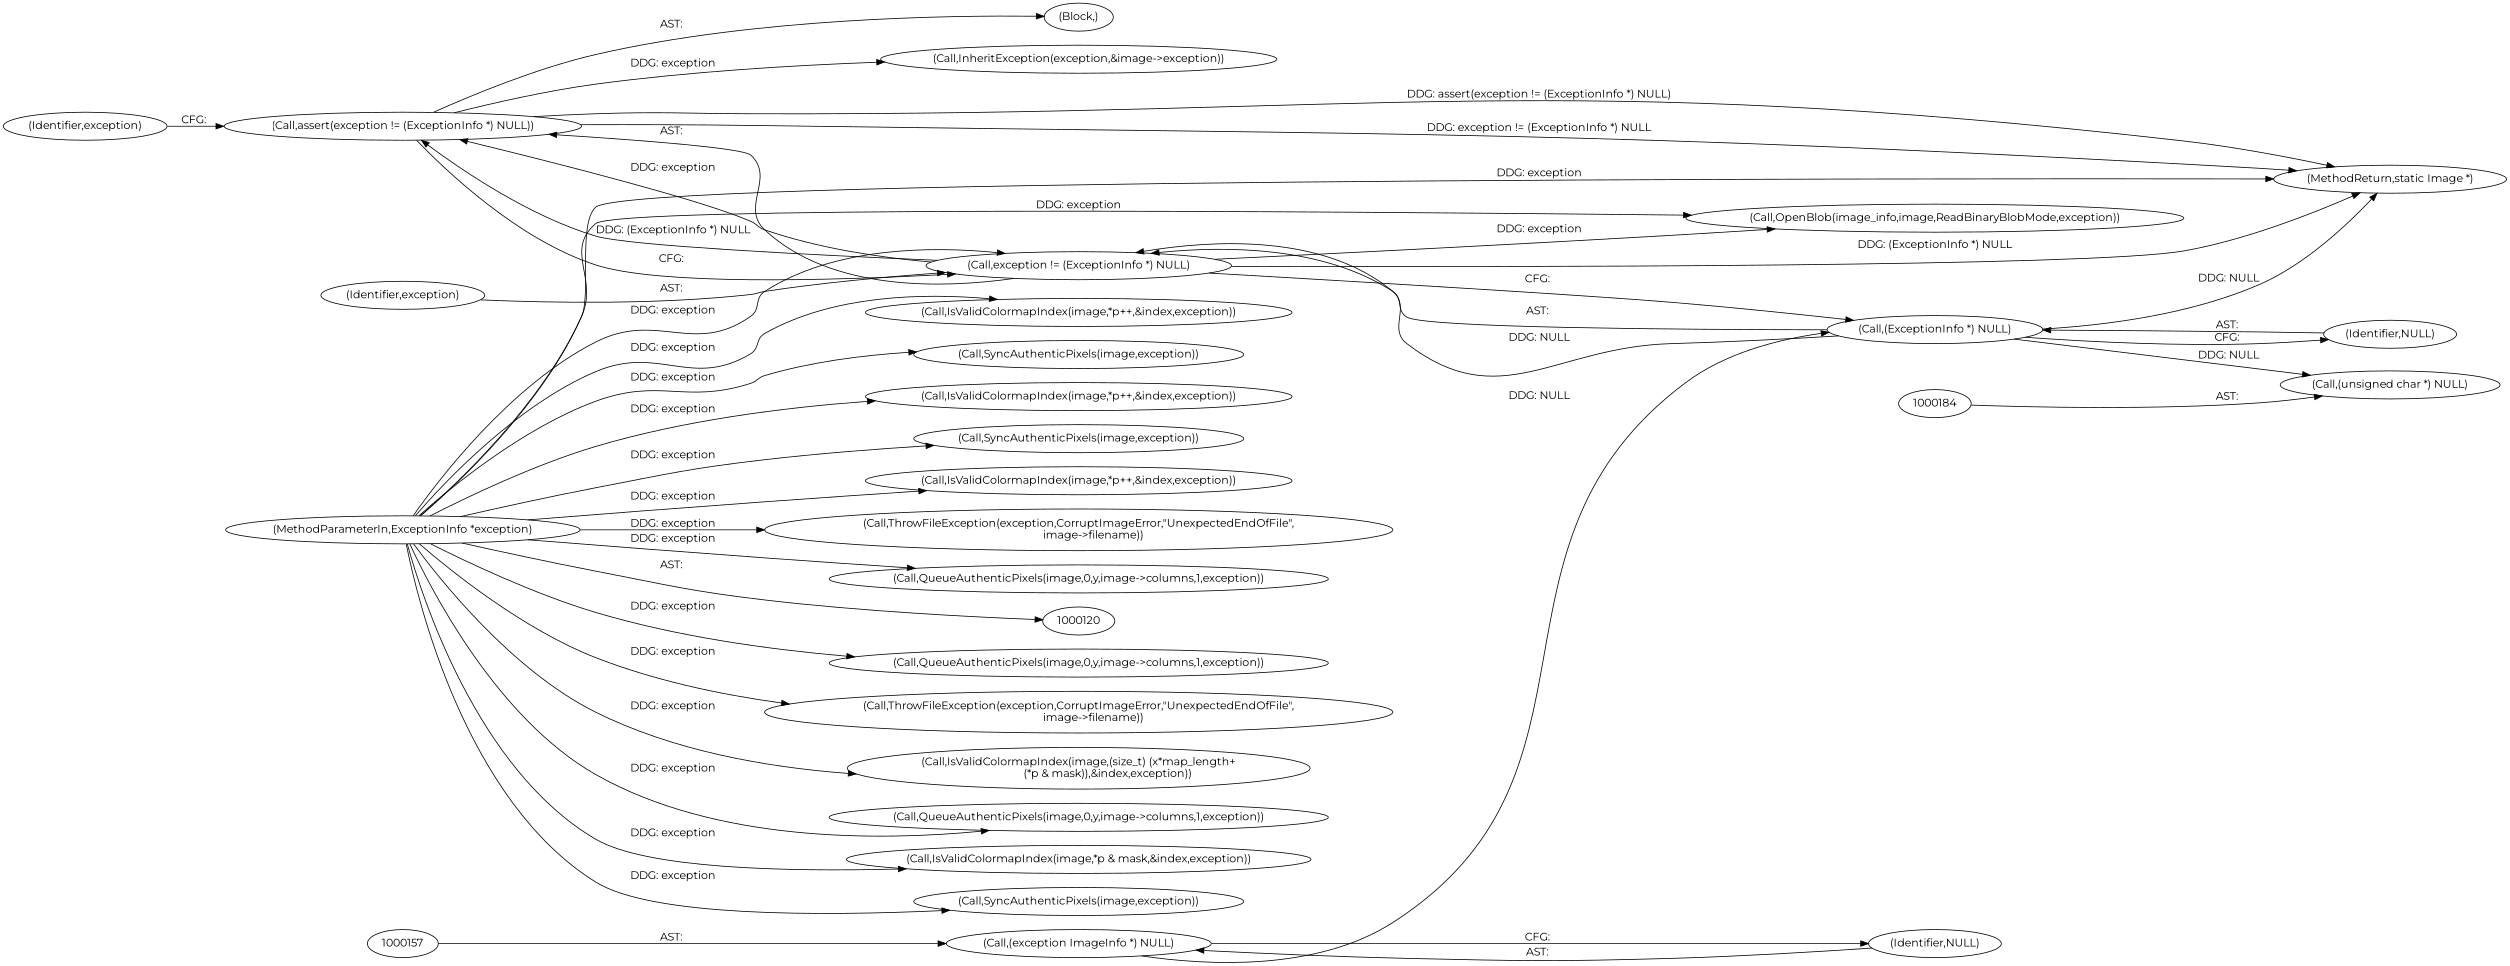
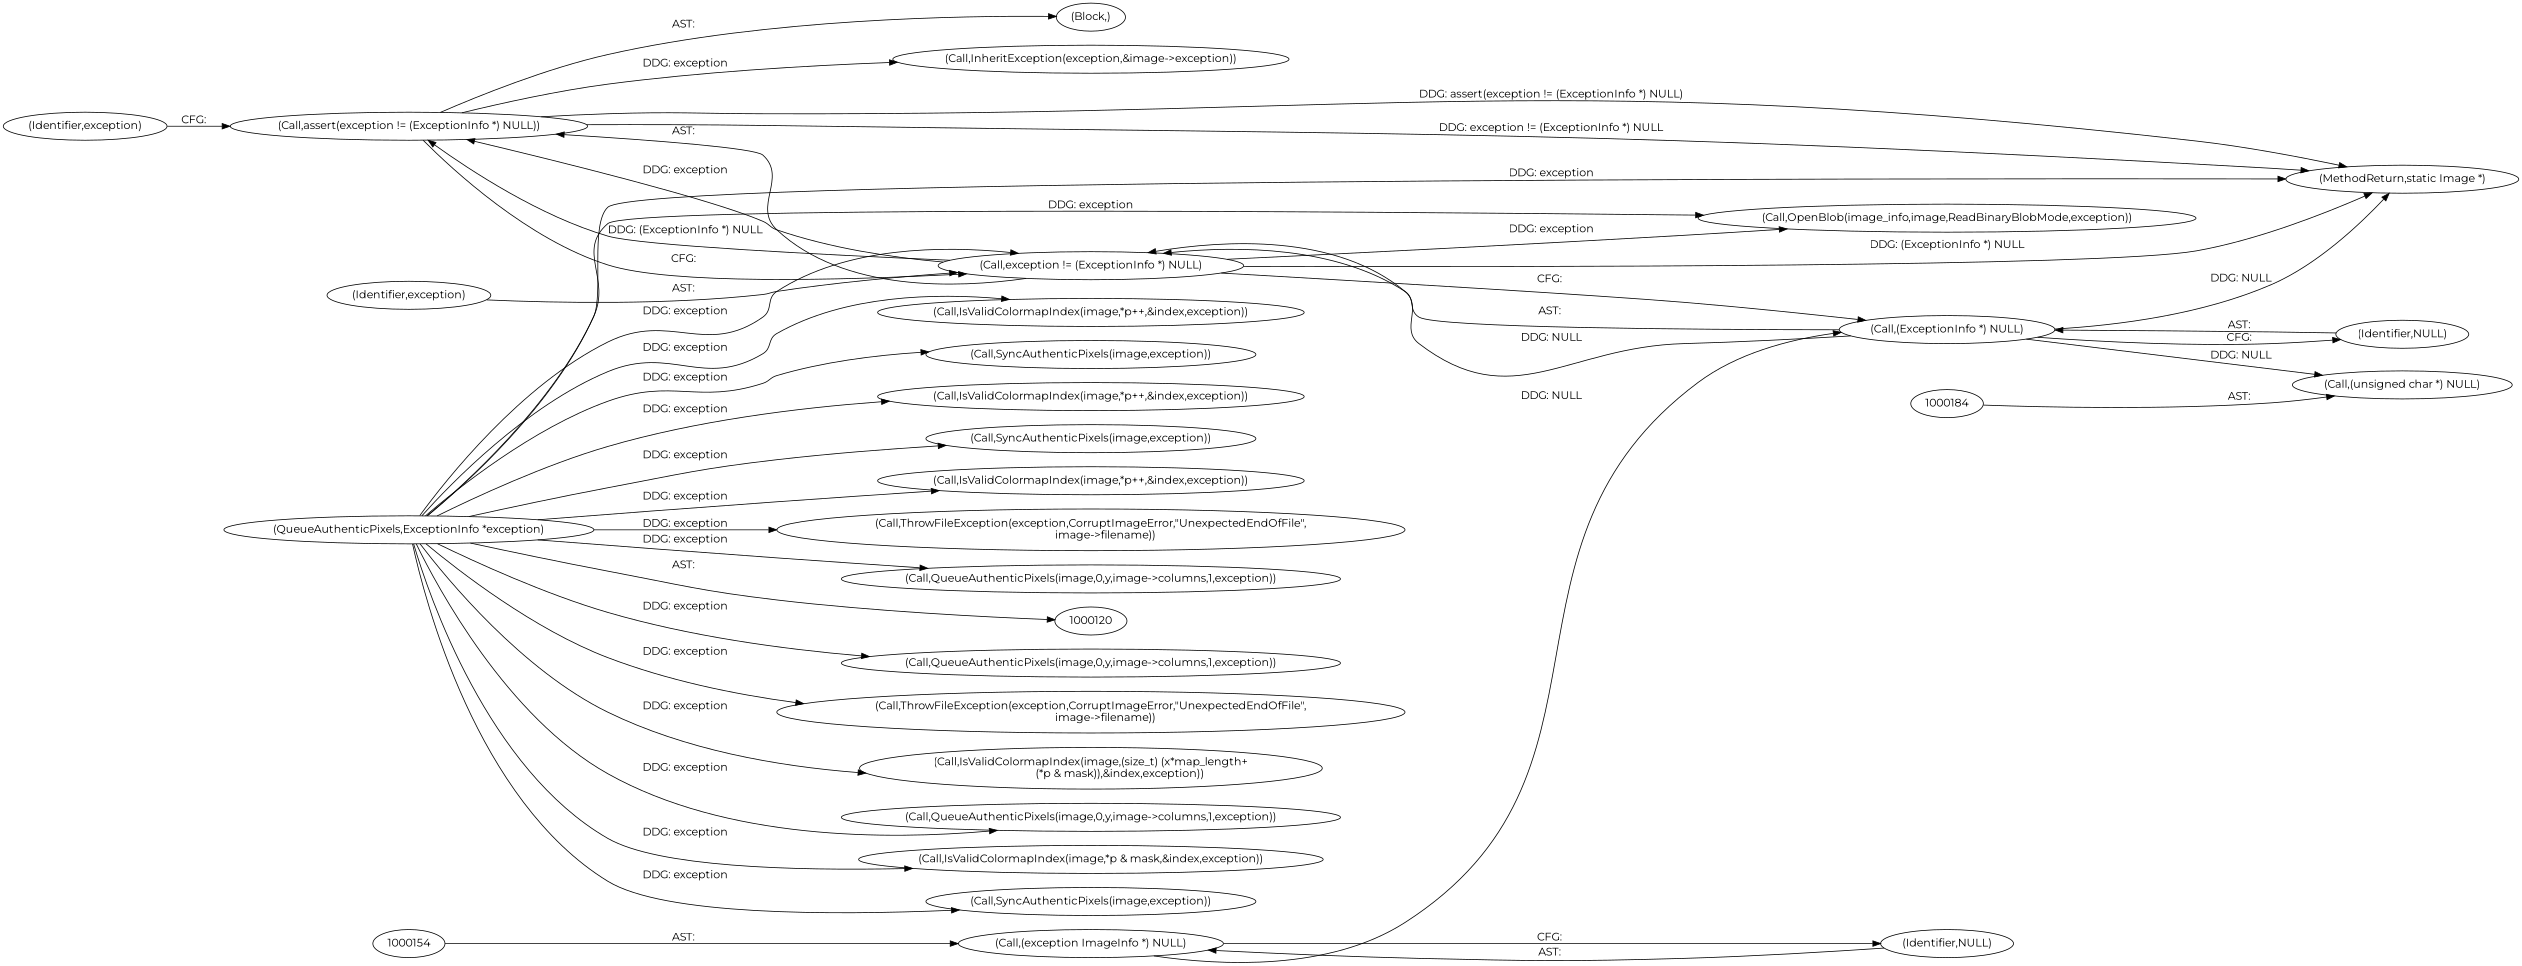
(403, 530) -> (409, 530)
(403, 944) -> (409, 944)
